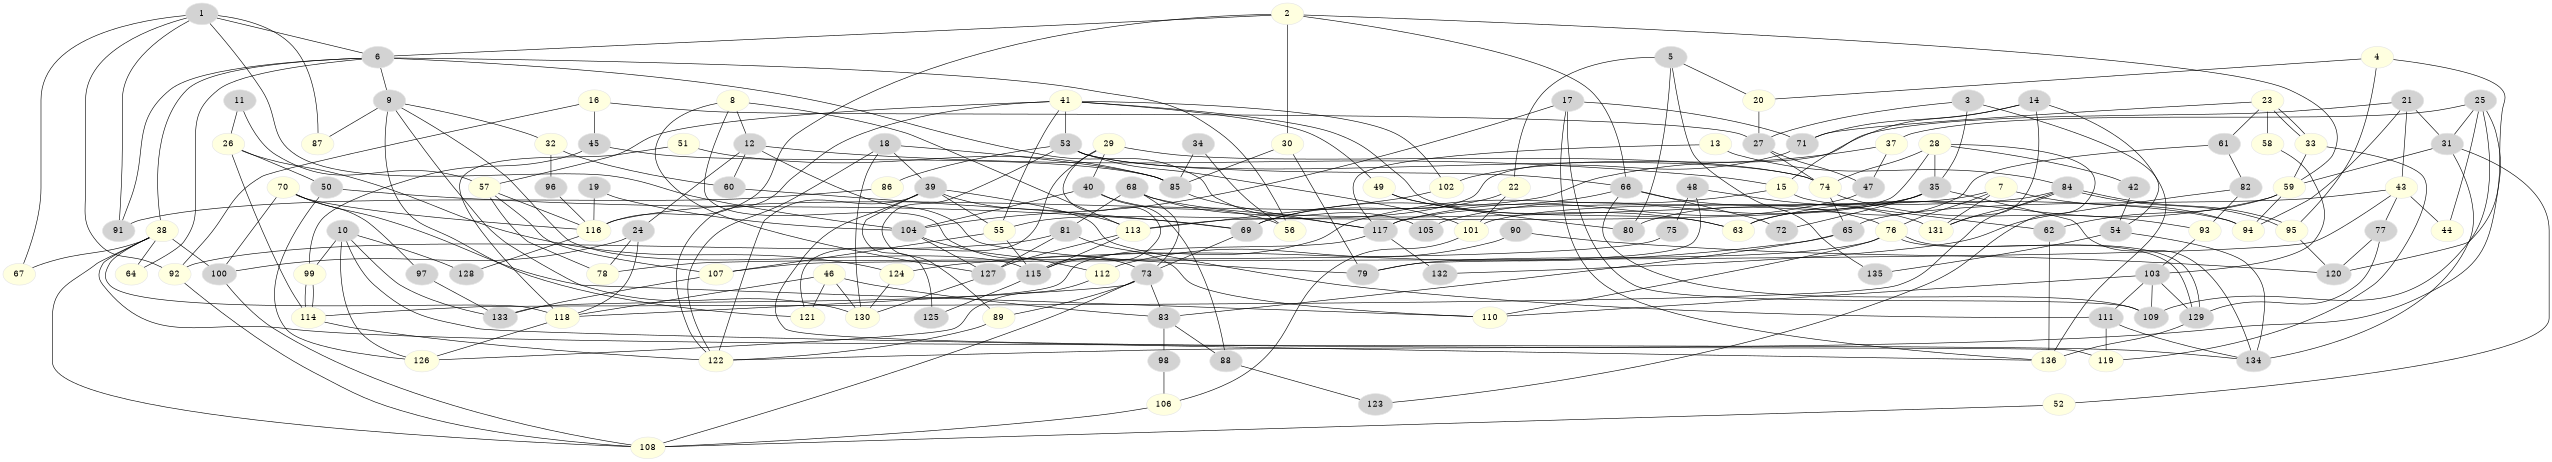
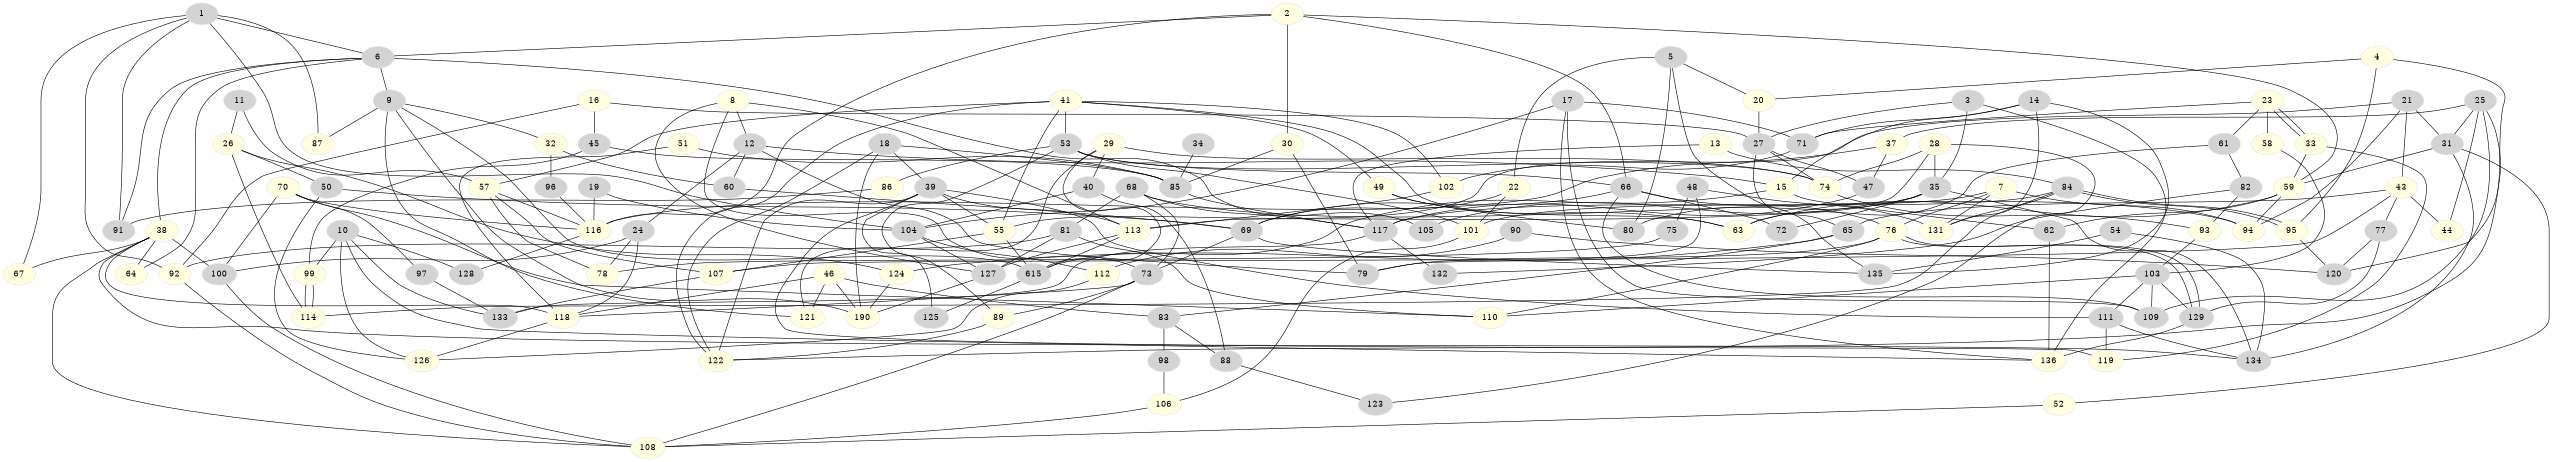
(2130, 147) -> (2136, 242)
(2134, 187) -> none
(1837, 209) -> (1755, 186)
(1290, 231) -> none
none -> (1603, 264)
(1034, 274) -> (1034, 274)
(1156, 296) -> none
(863, 318) -> (863, 318)
(511, 346) -> none
